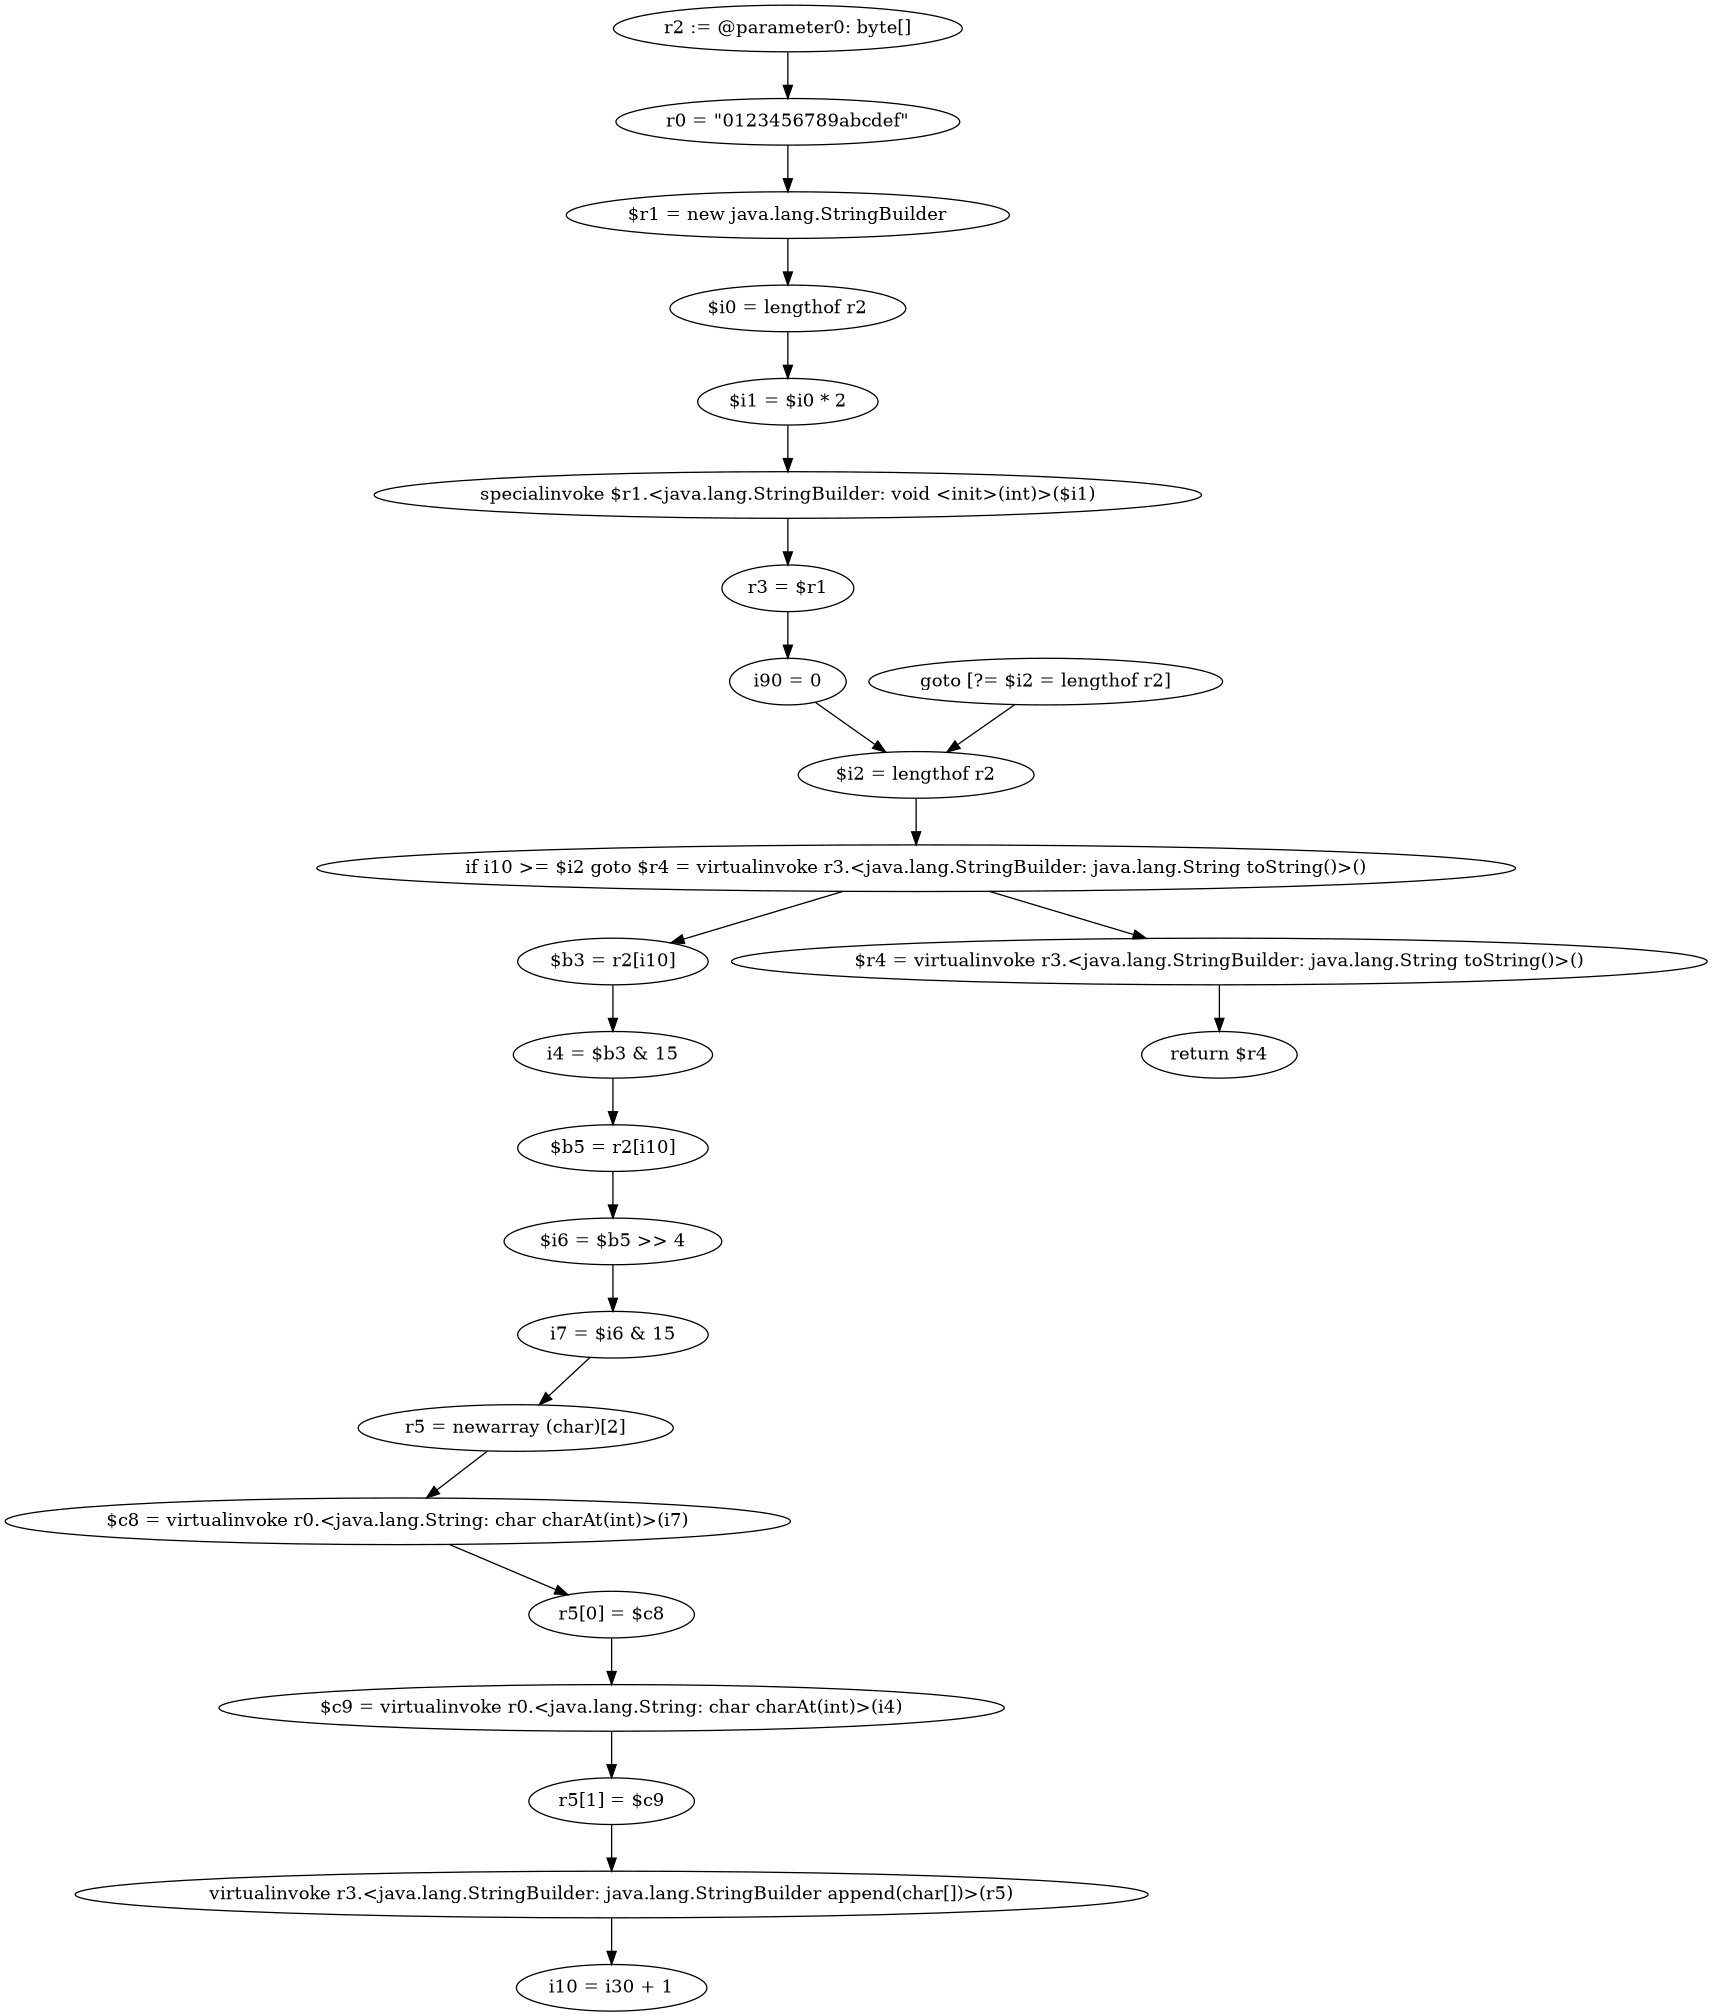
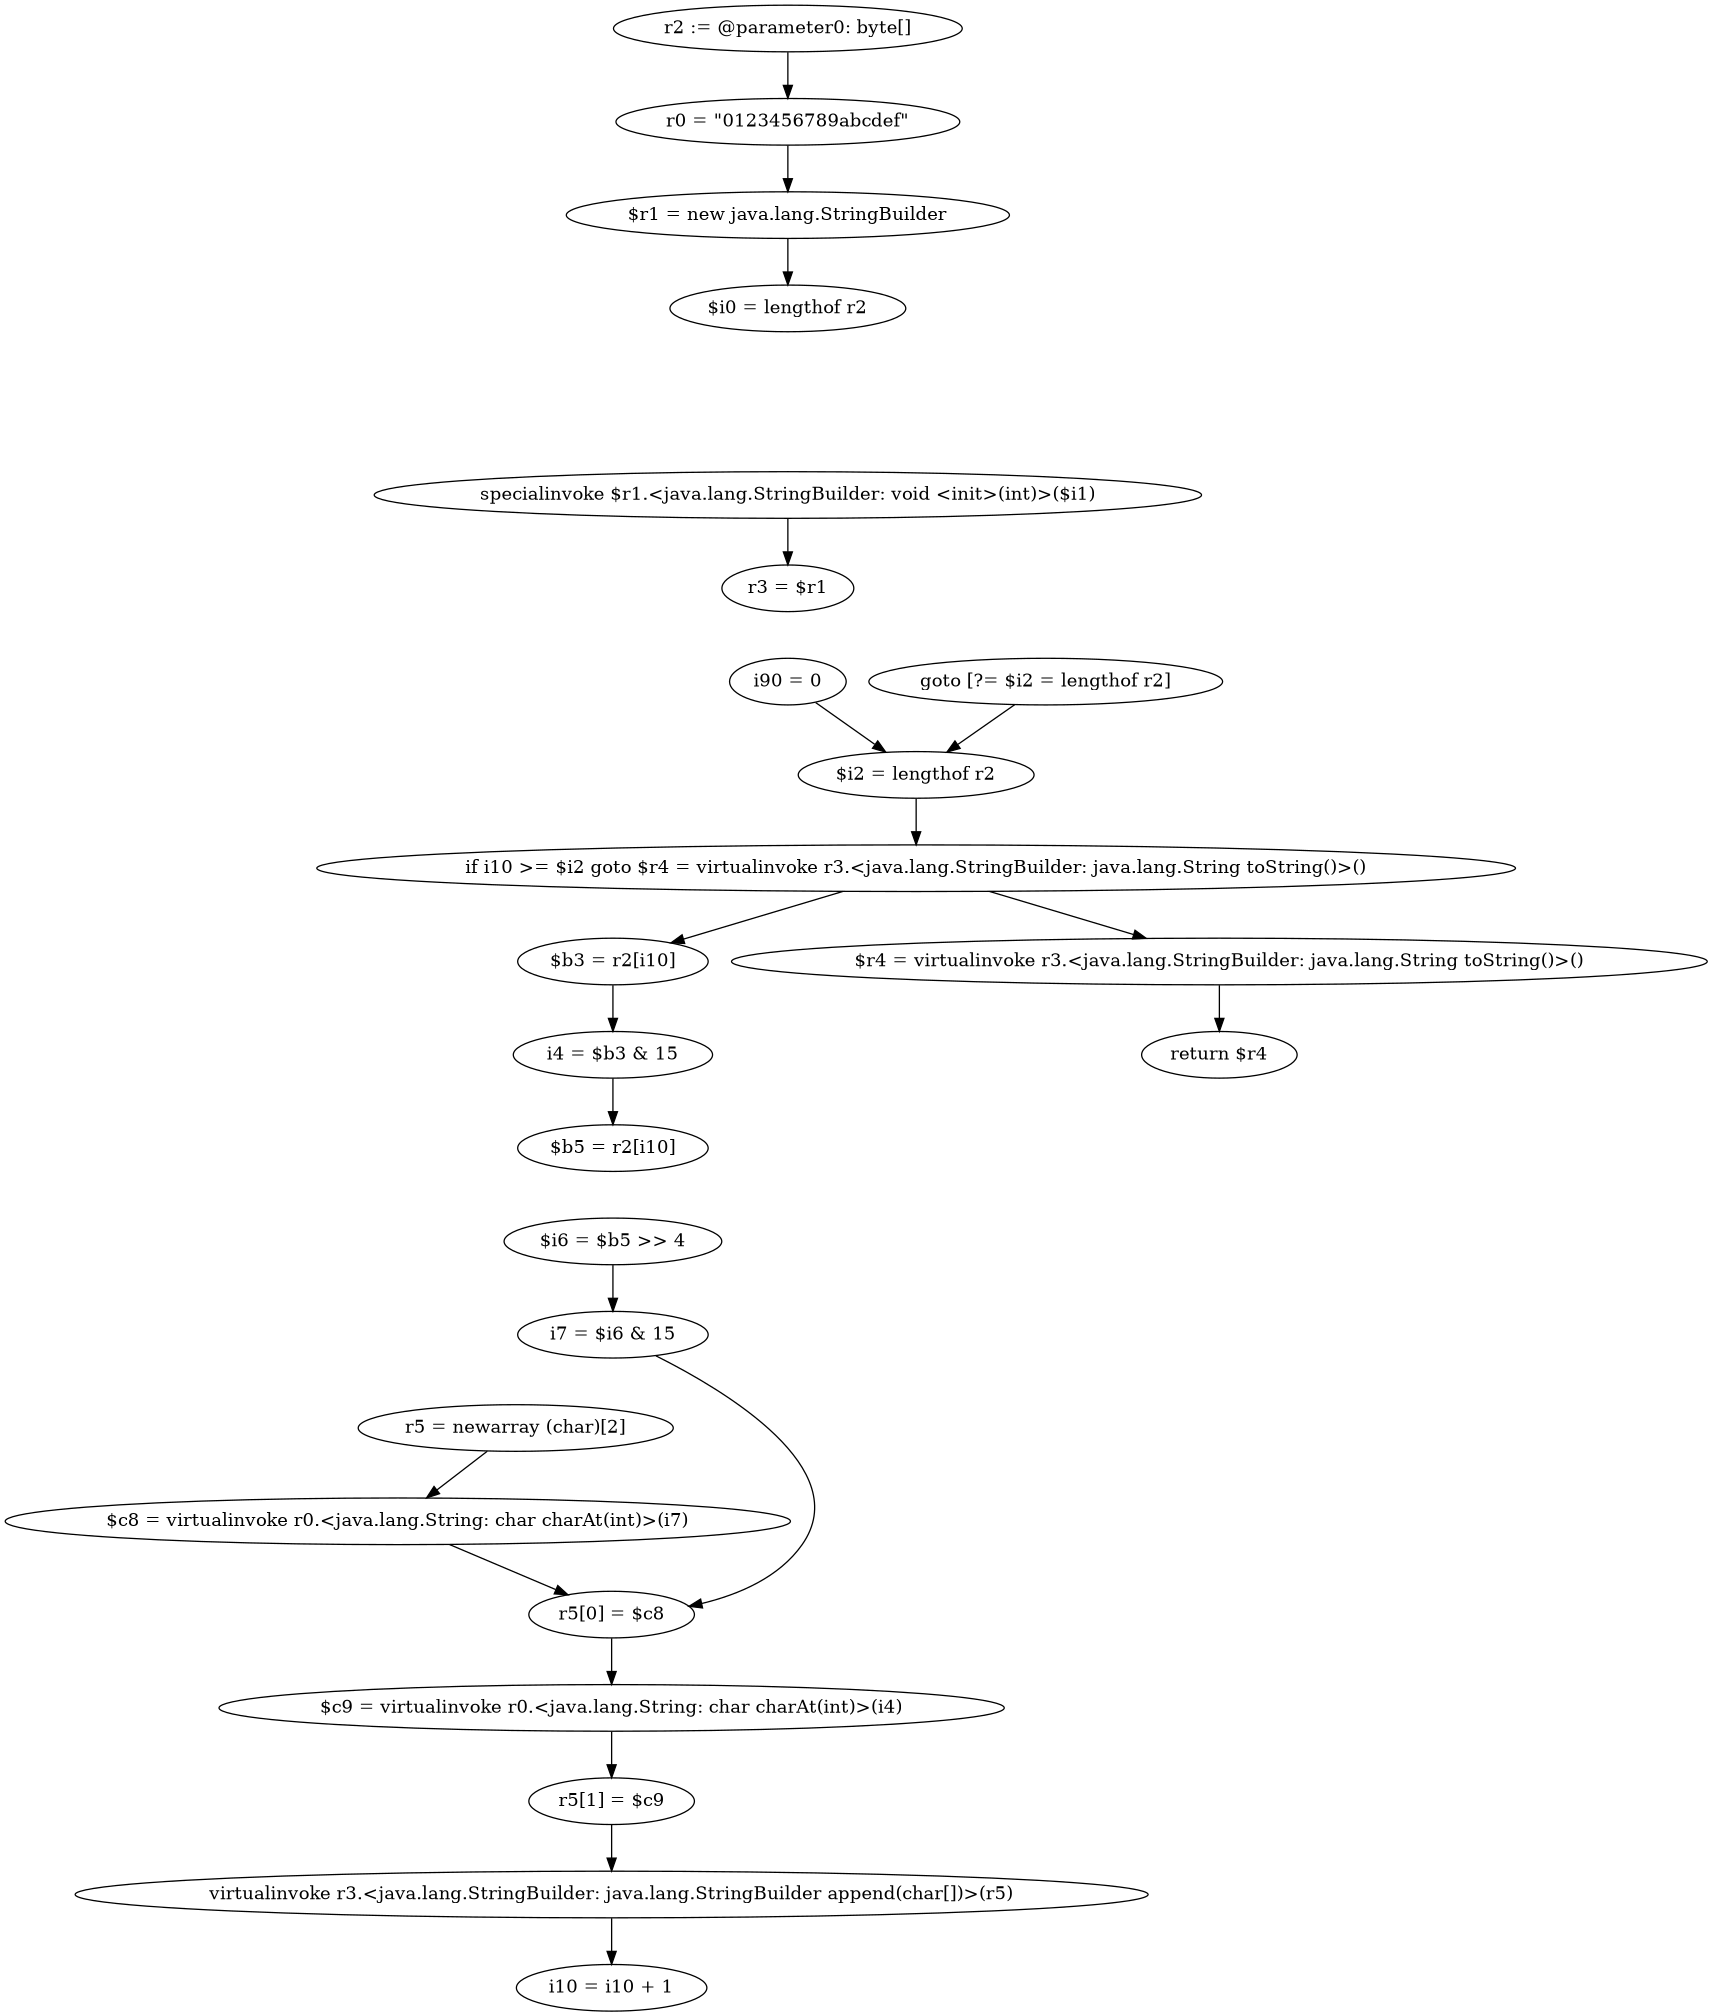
(788, 402) -> none
(788, 629) -> none
(613, 1188) -> none
(570, 1377) -> (805, 1474)
(612, 1988) -> (612, 1988)
